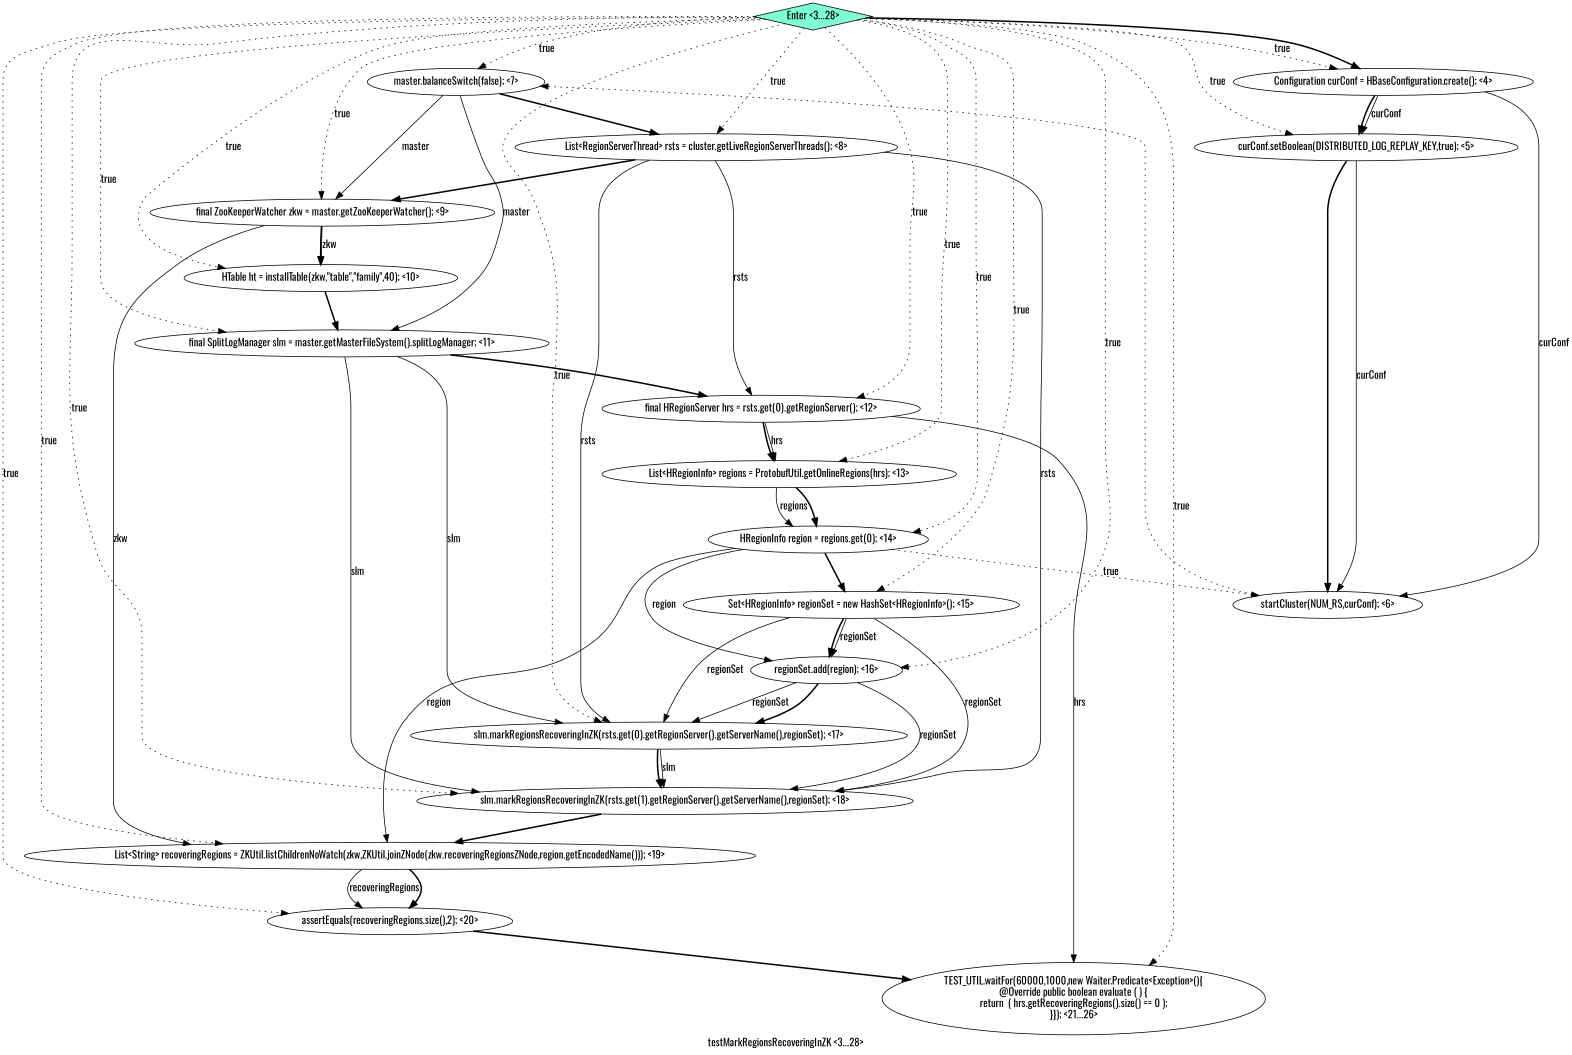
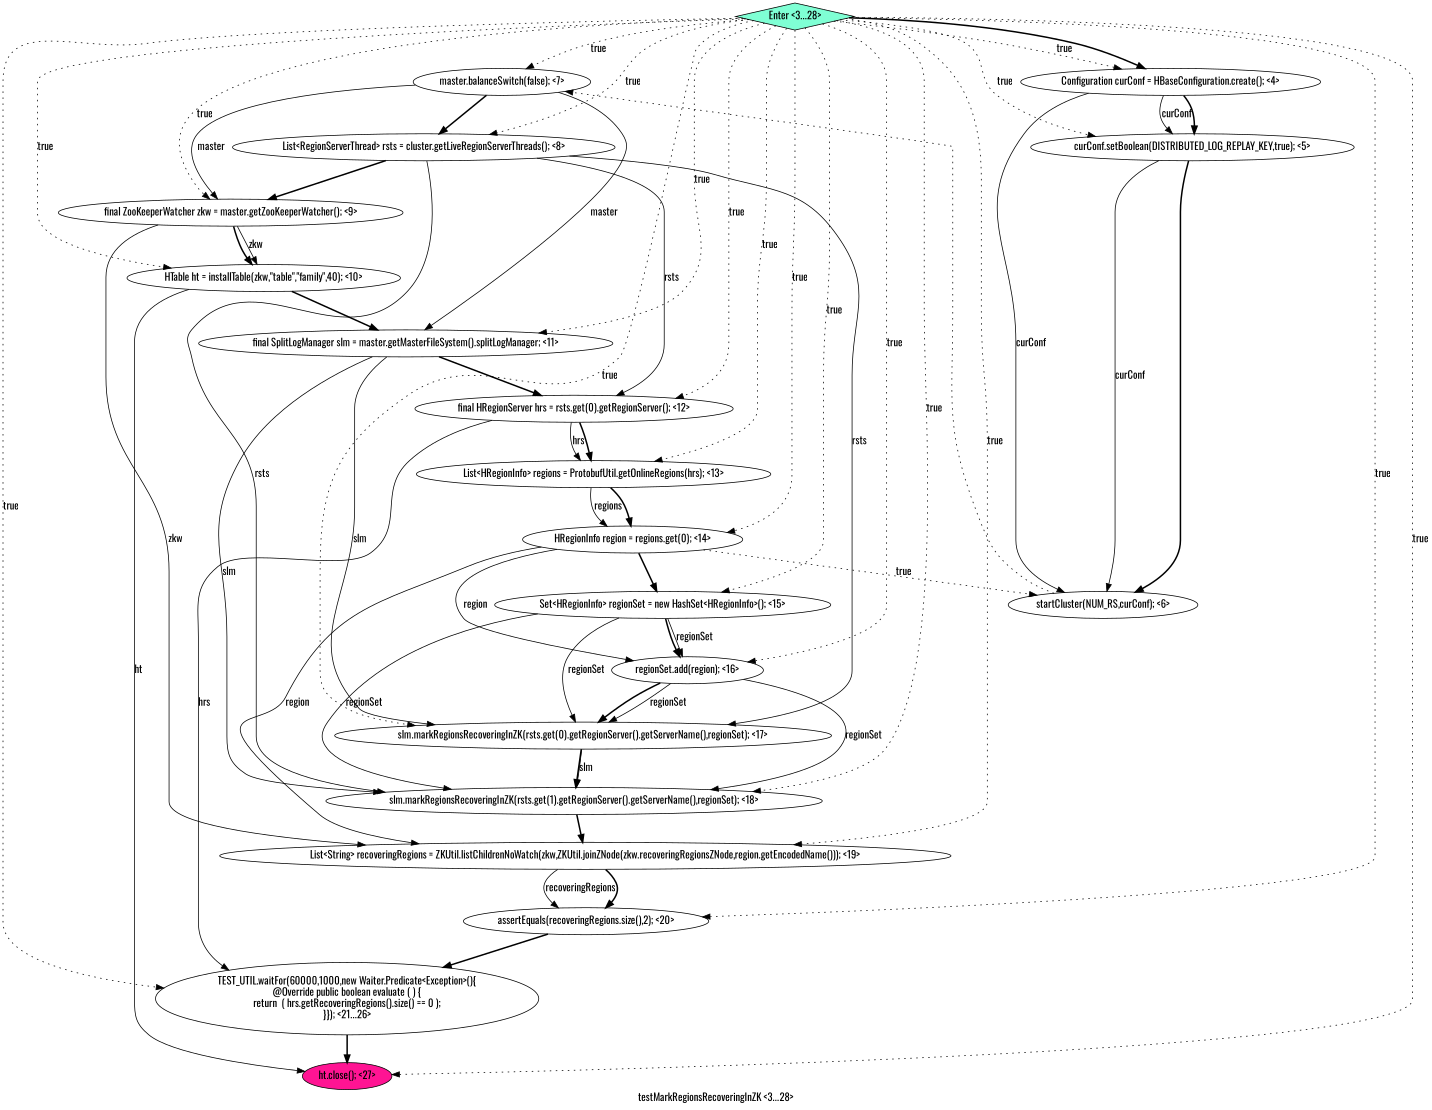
none -> (347, 1076)
